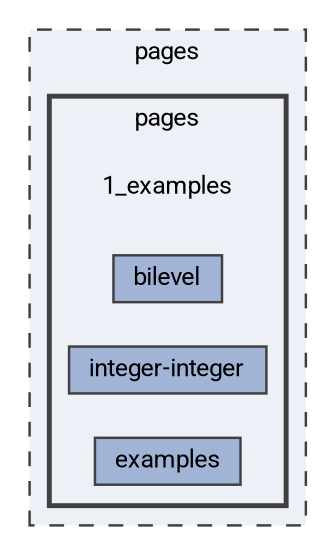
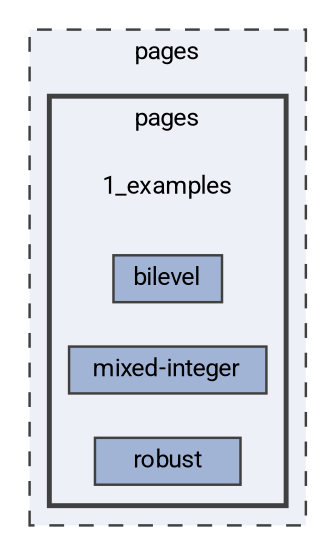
(168, 370) -> (168, 370)
(168, 461) -> (168, 461)
